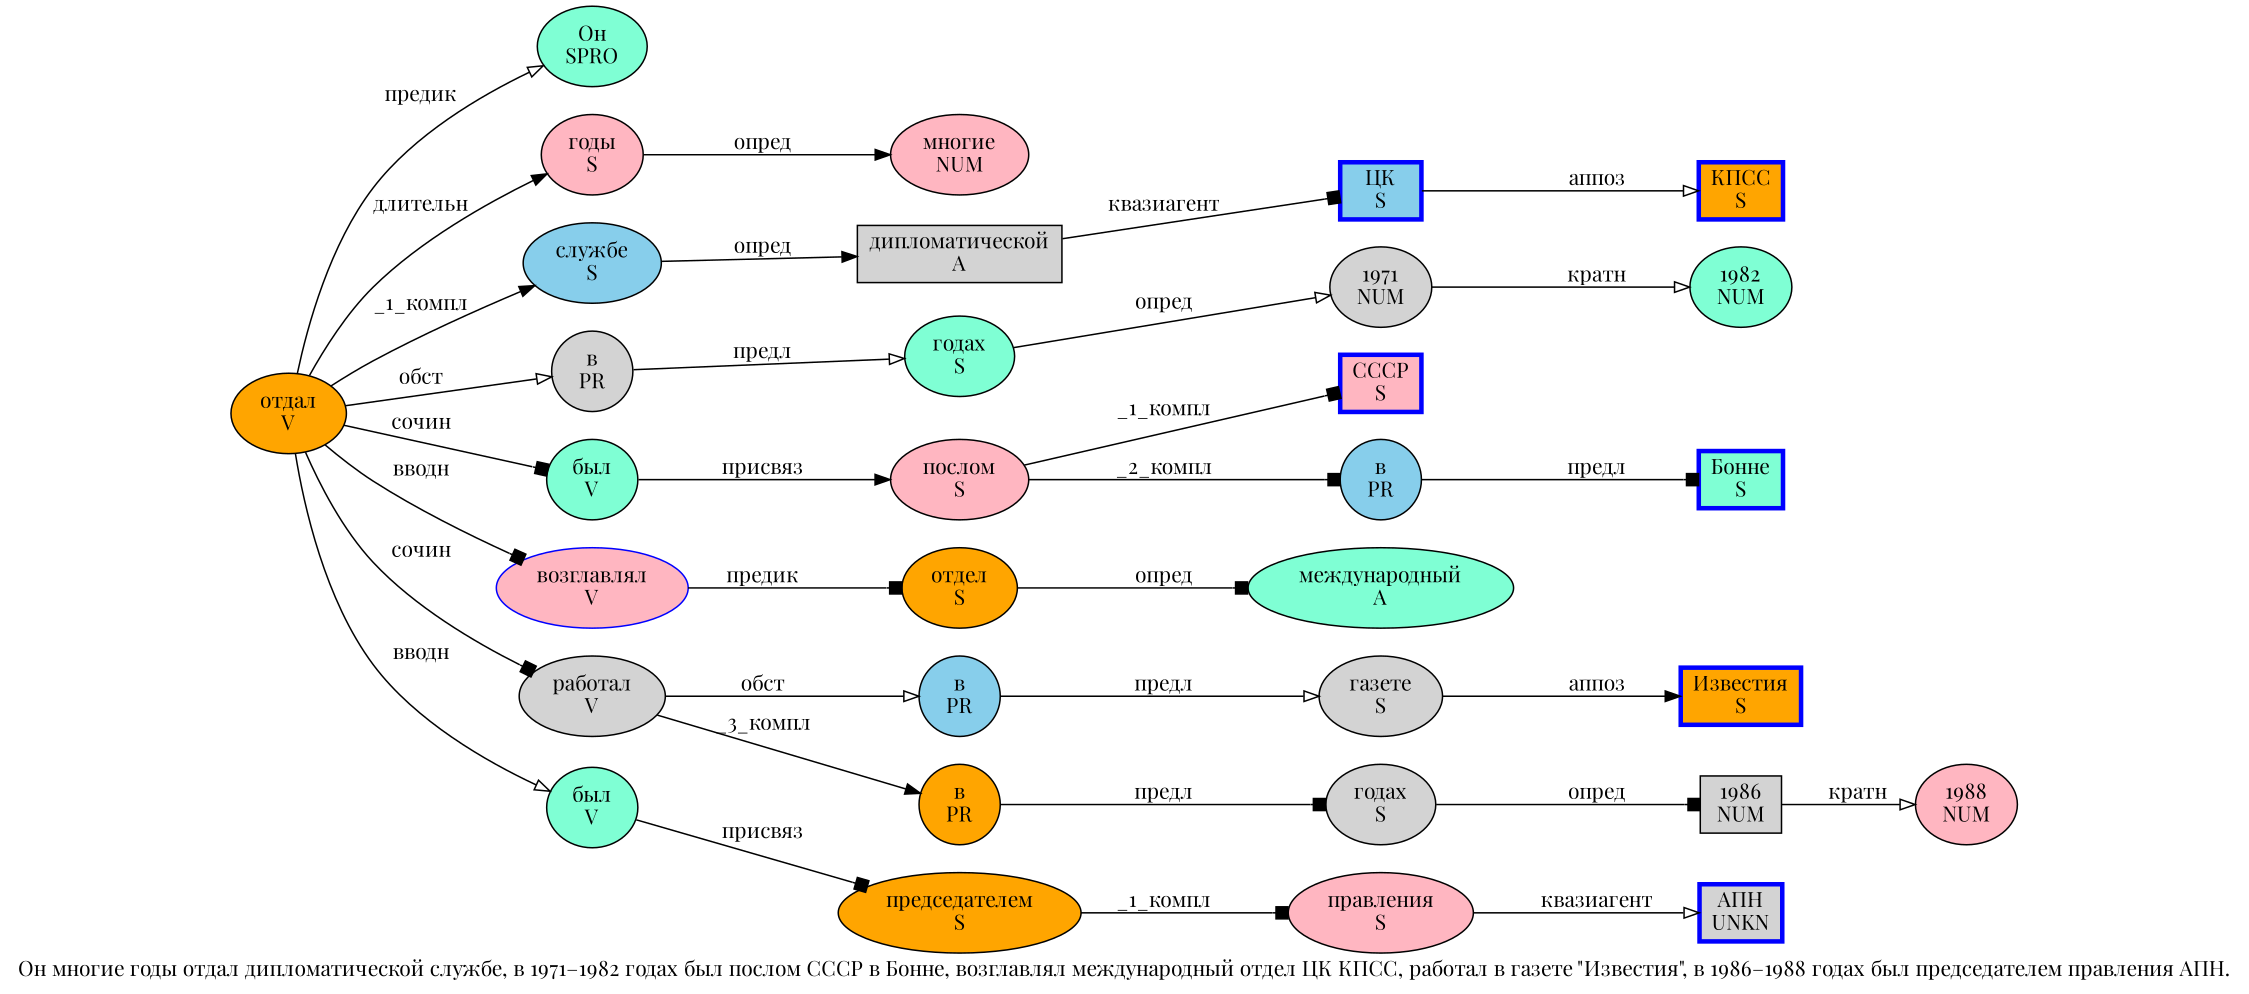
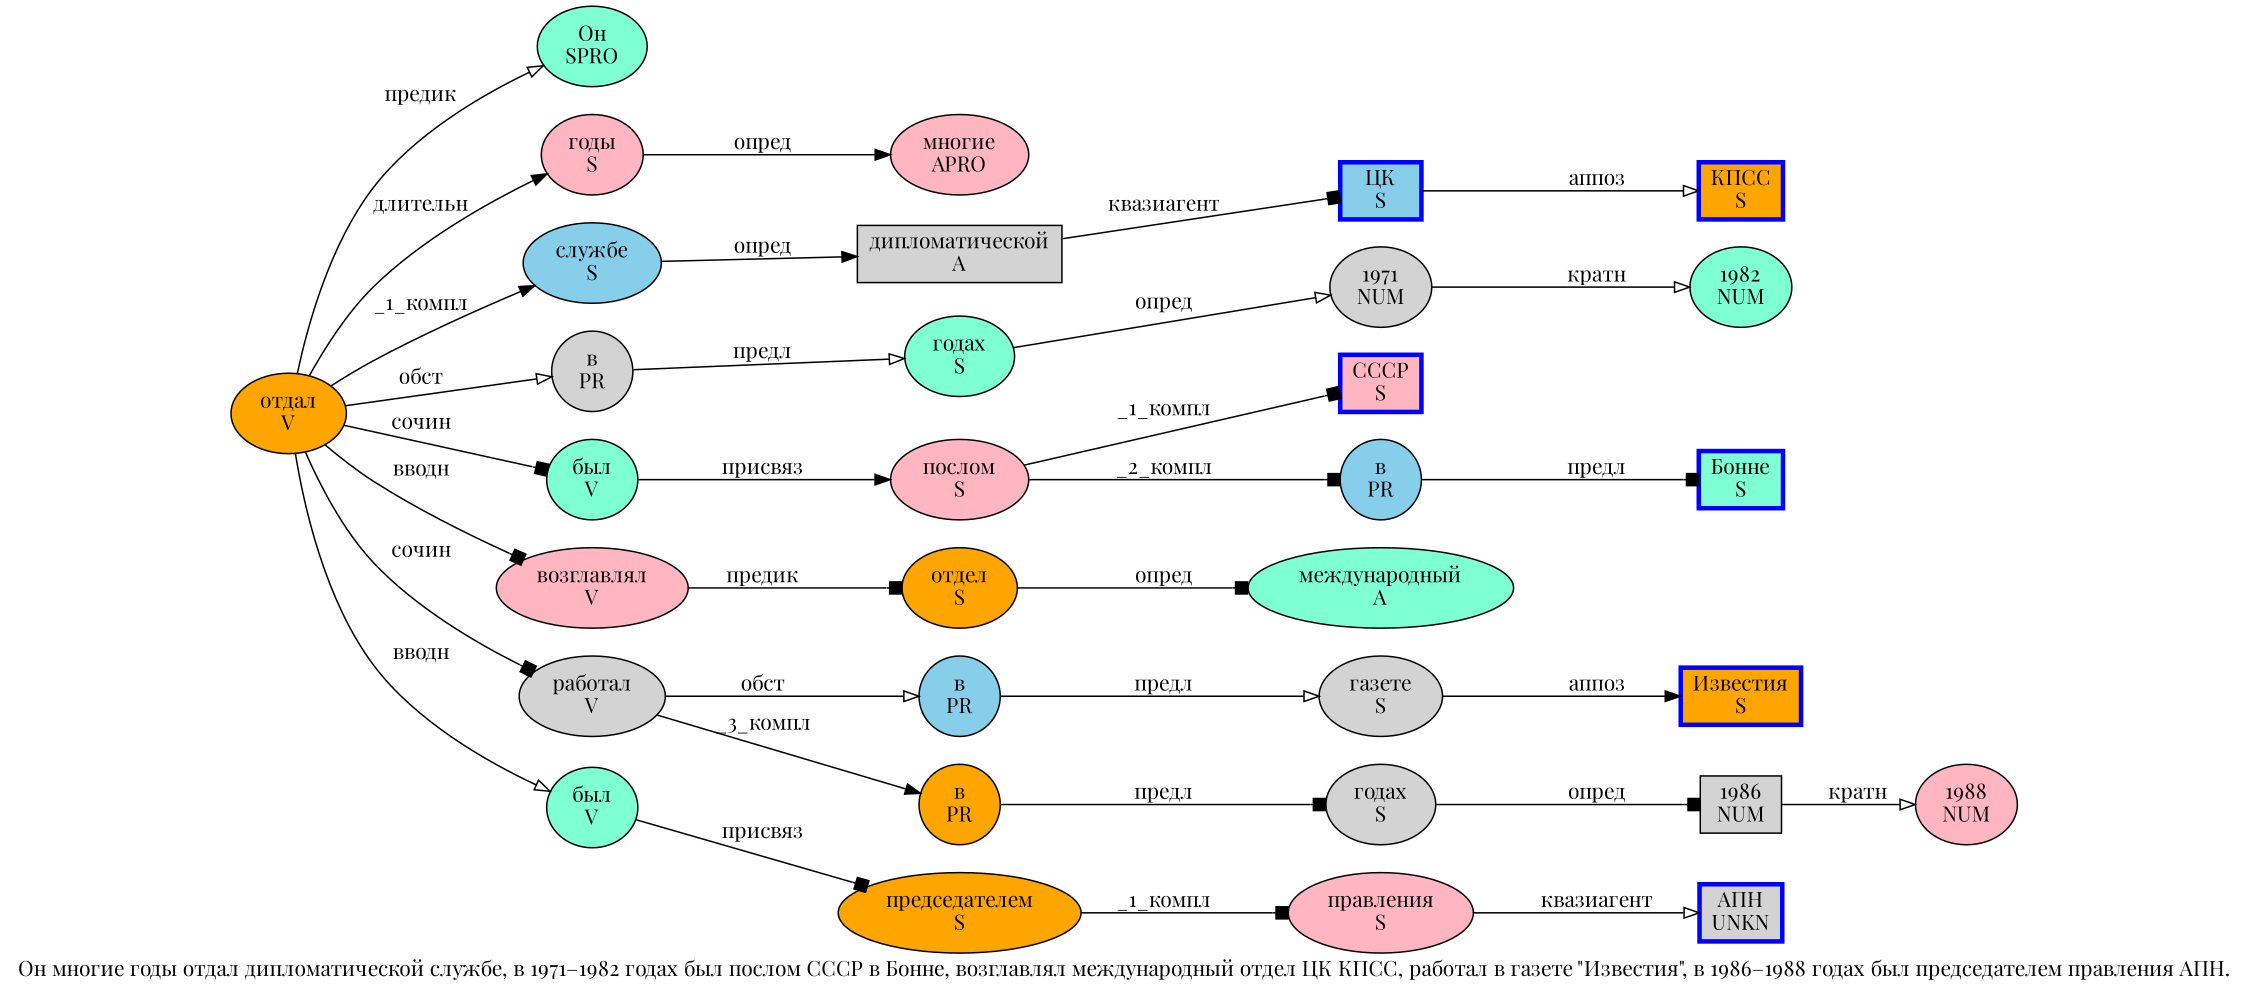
(960, 155) -> (960, 155)
(592, 588) -> (592, 588)
